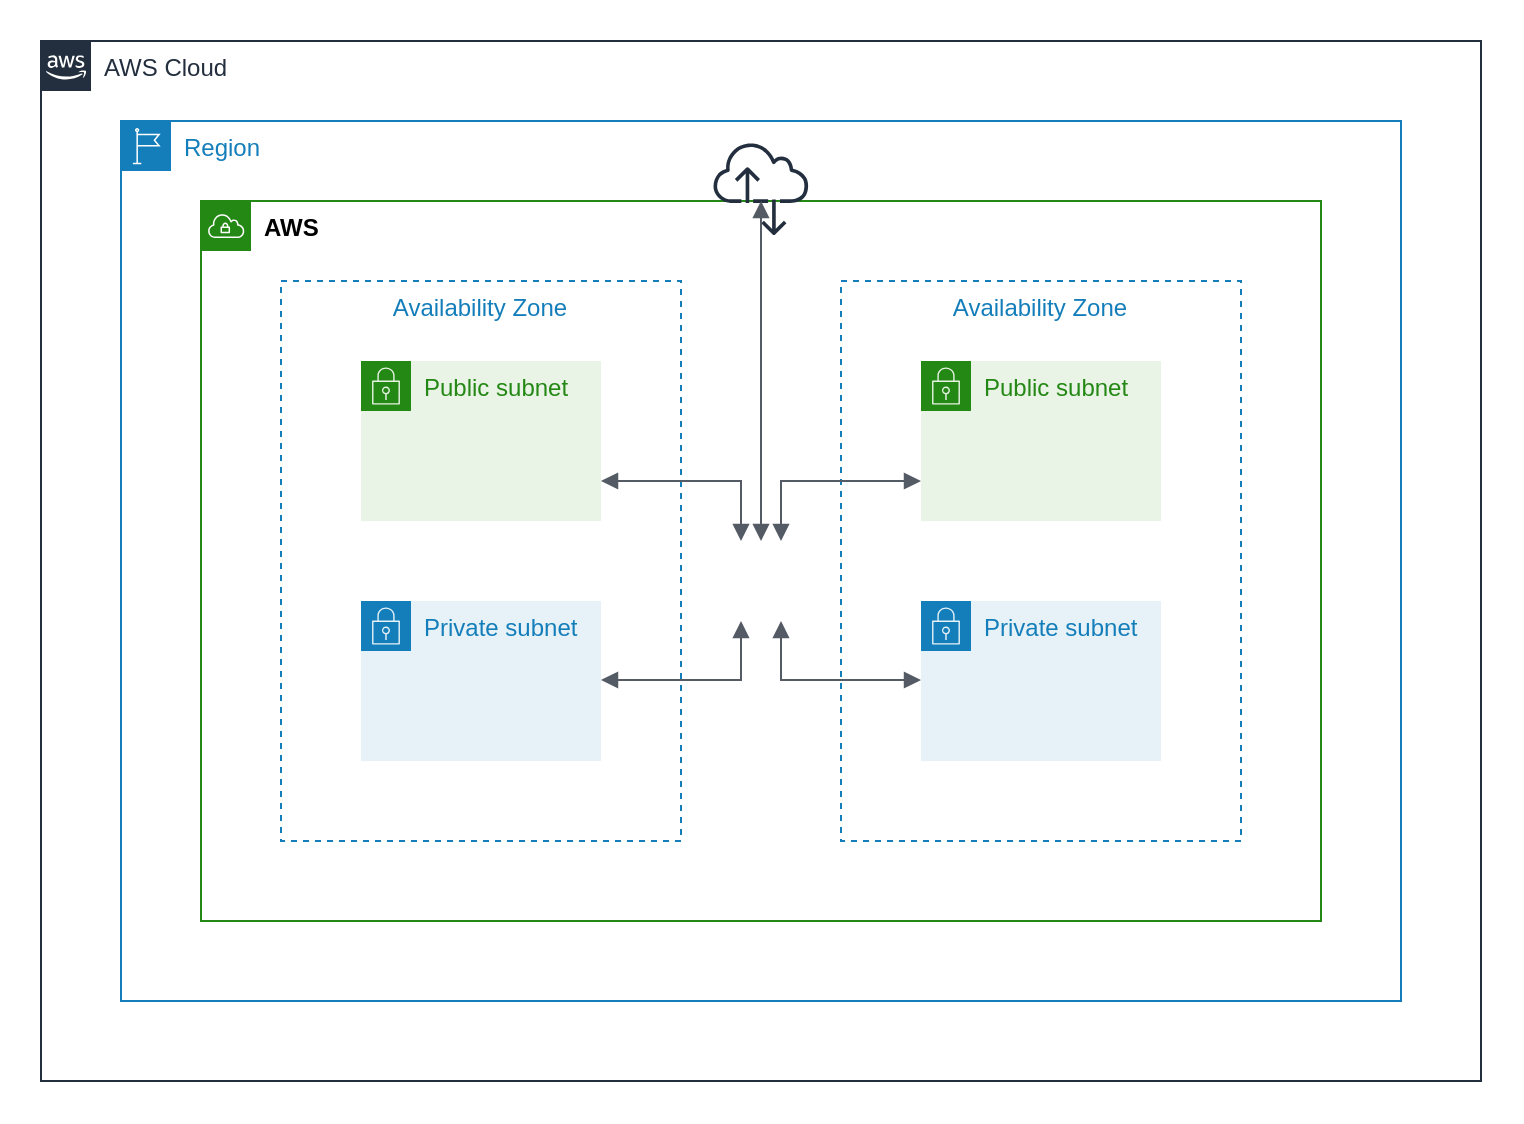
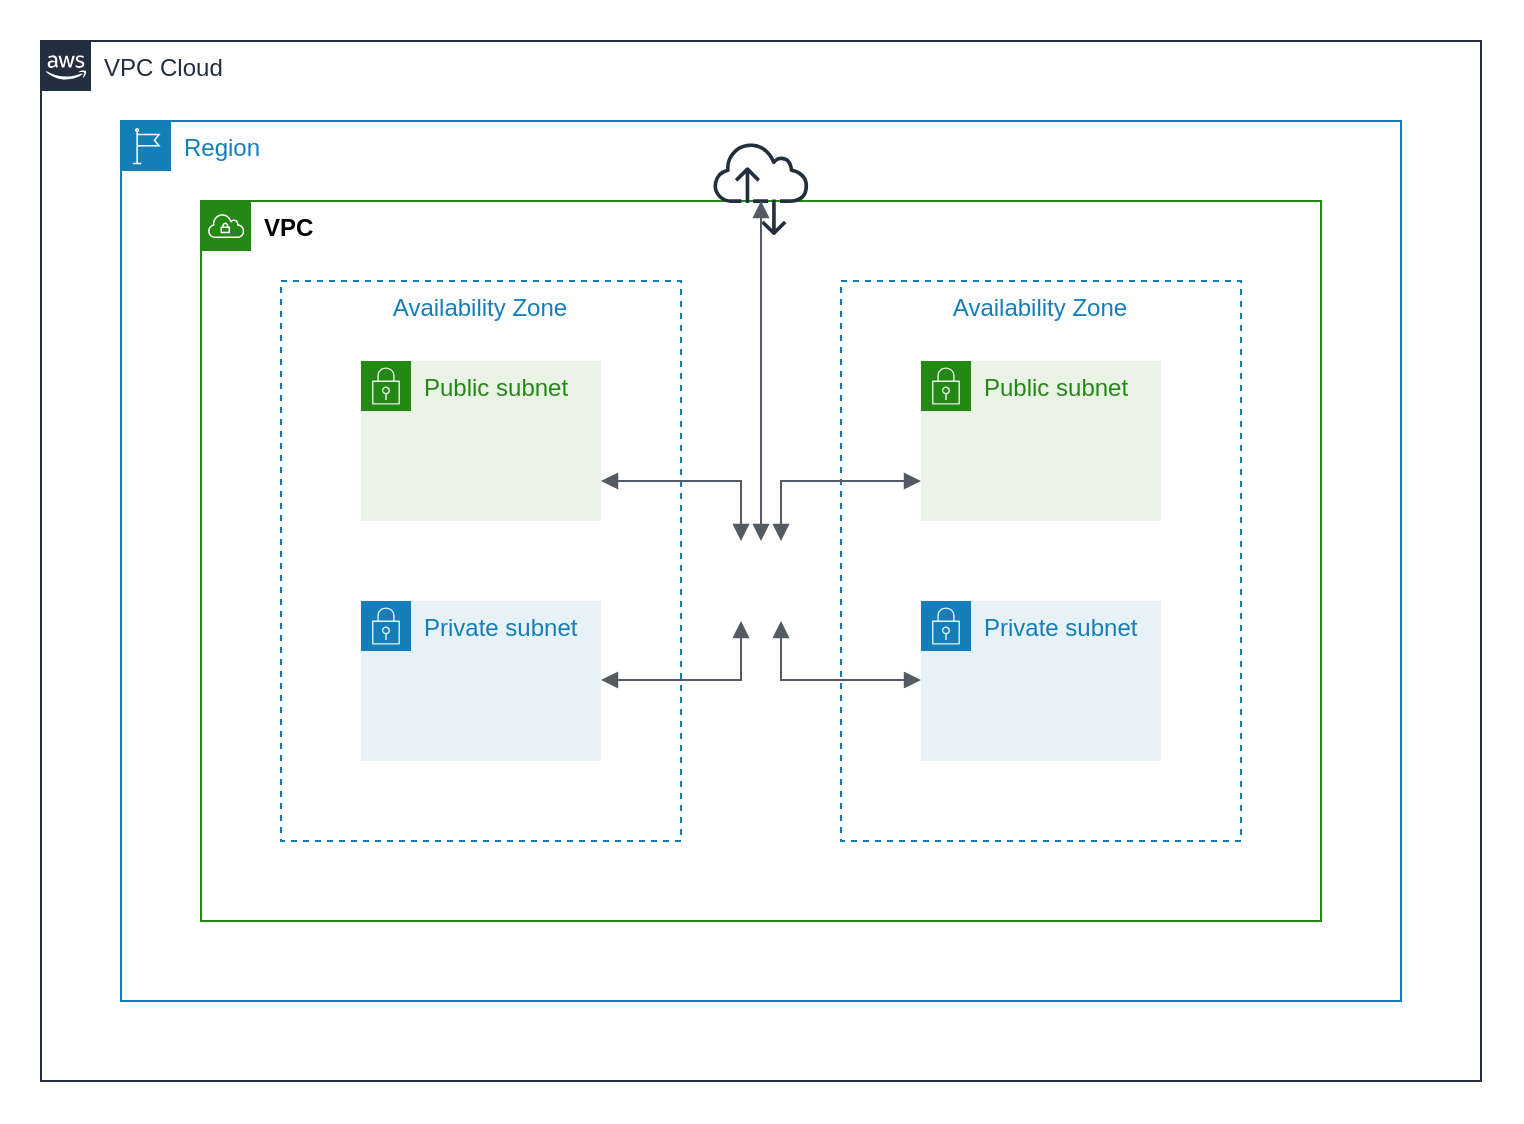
(159, 69) -> (159, 69)
(285, 229) -> (285, 229)
